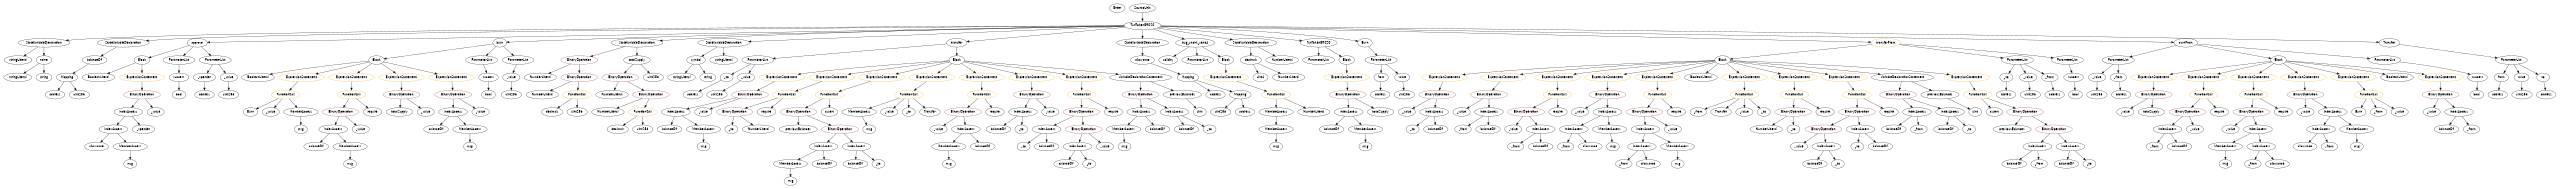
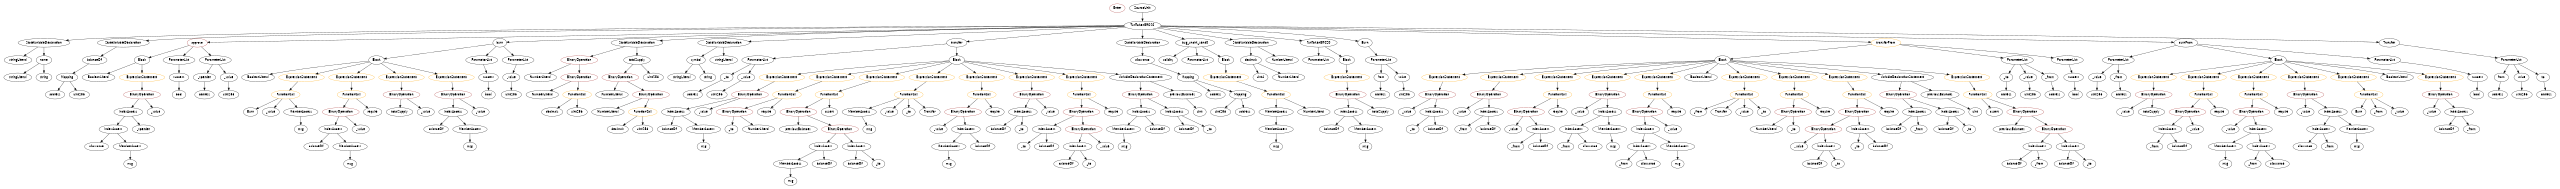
(1117, 8) -> (1117, 8)
(197, 43) -> (197, 43)
(1195, 43) -> (1195, 43)
